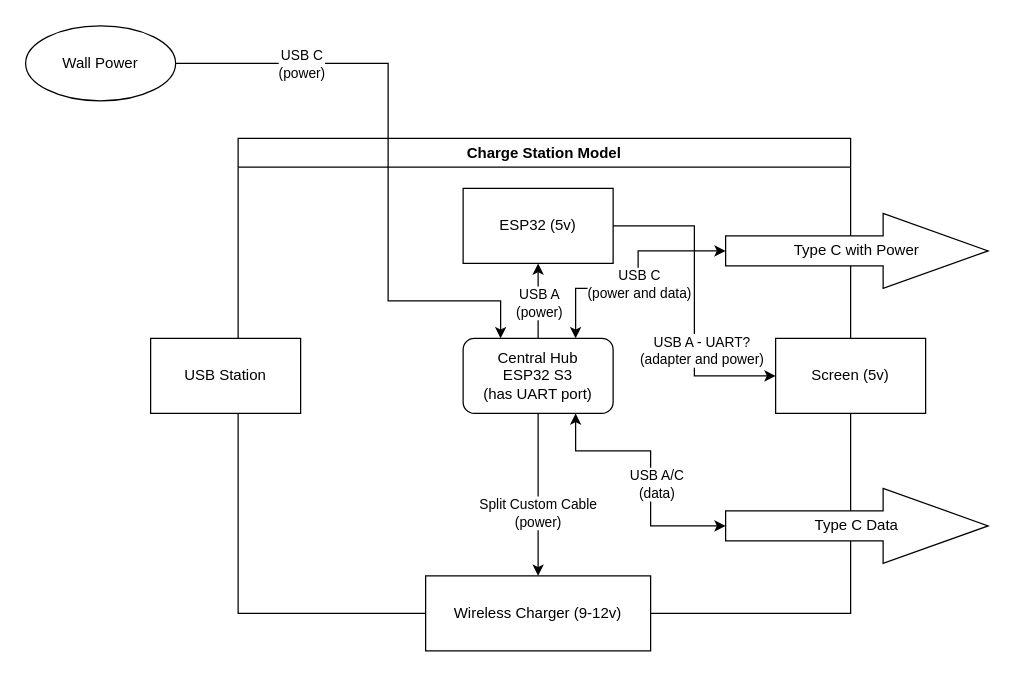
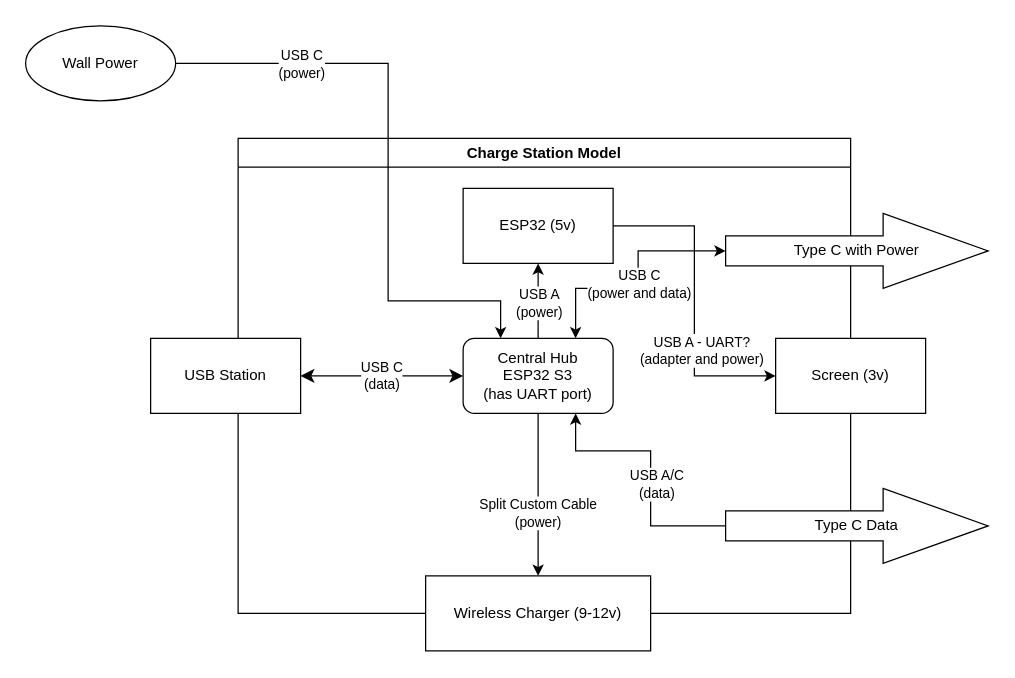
none -> (343, 376)
(851, 376) -> (851, 376)
(716, 526) -> (719, 526)
